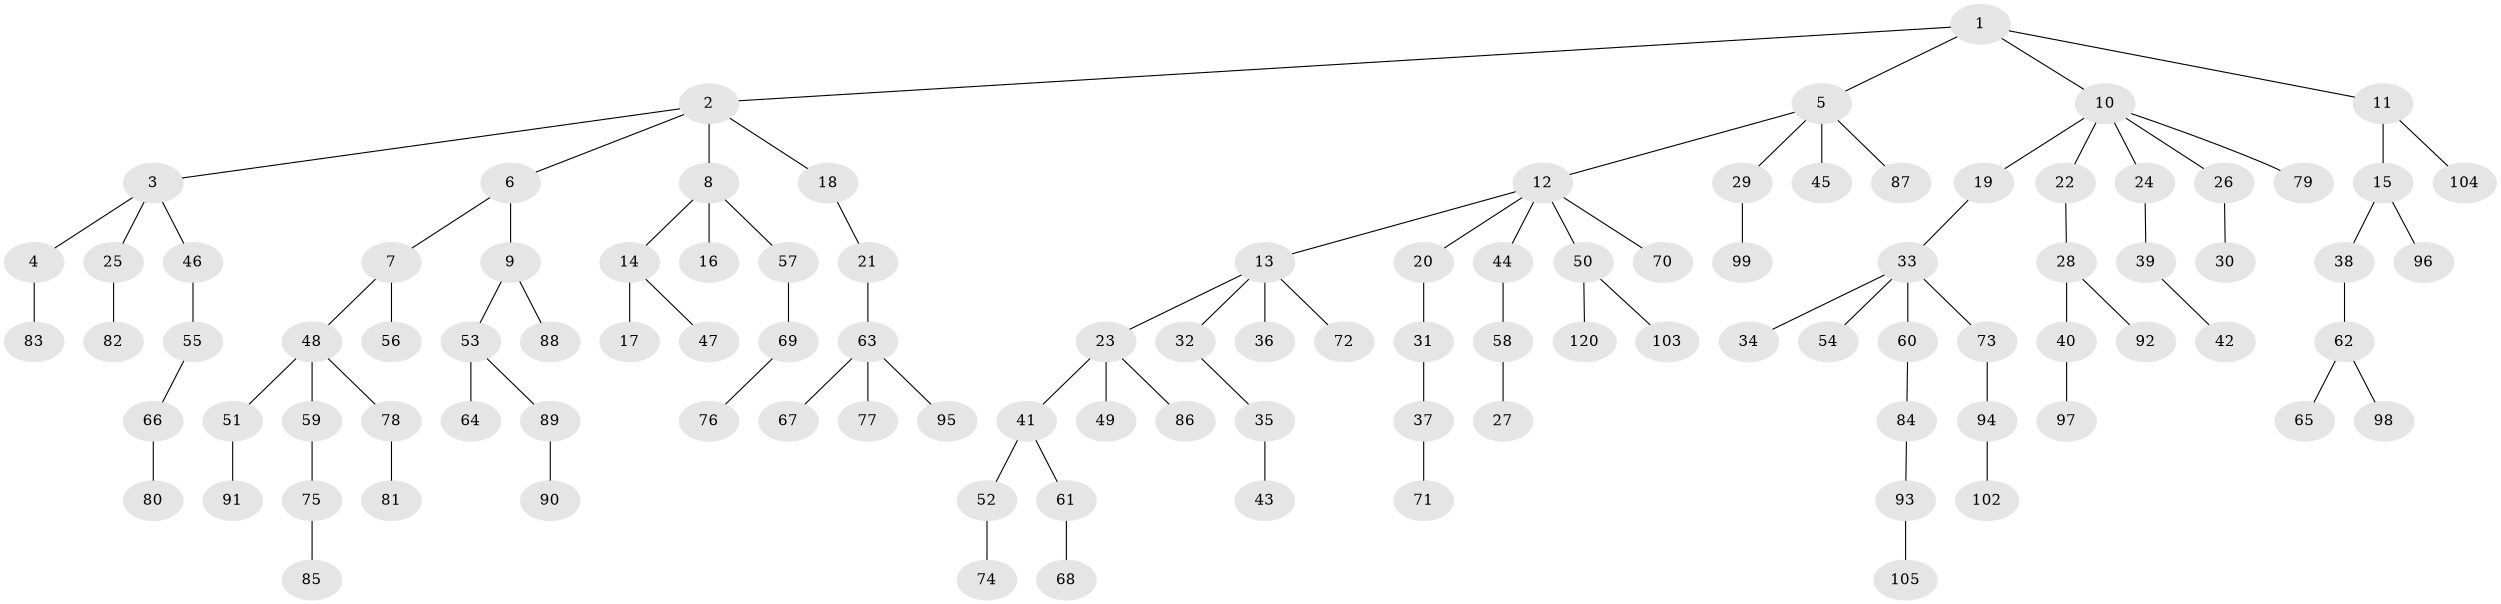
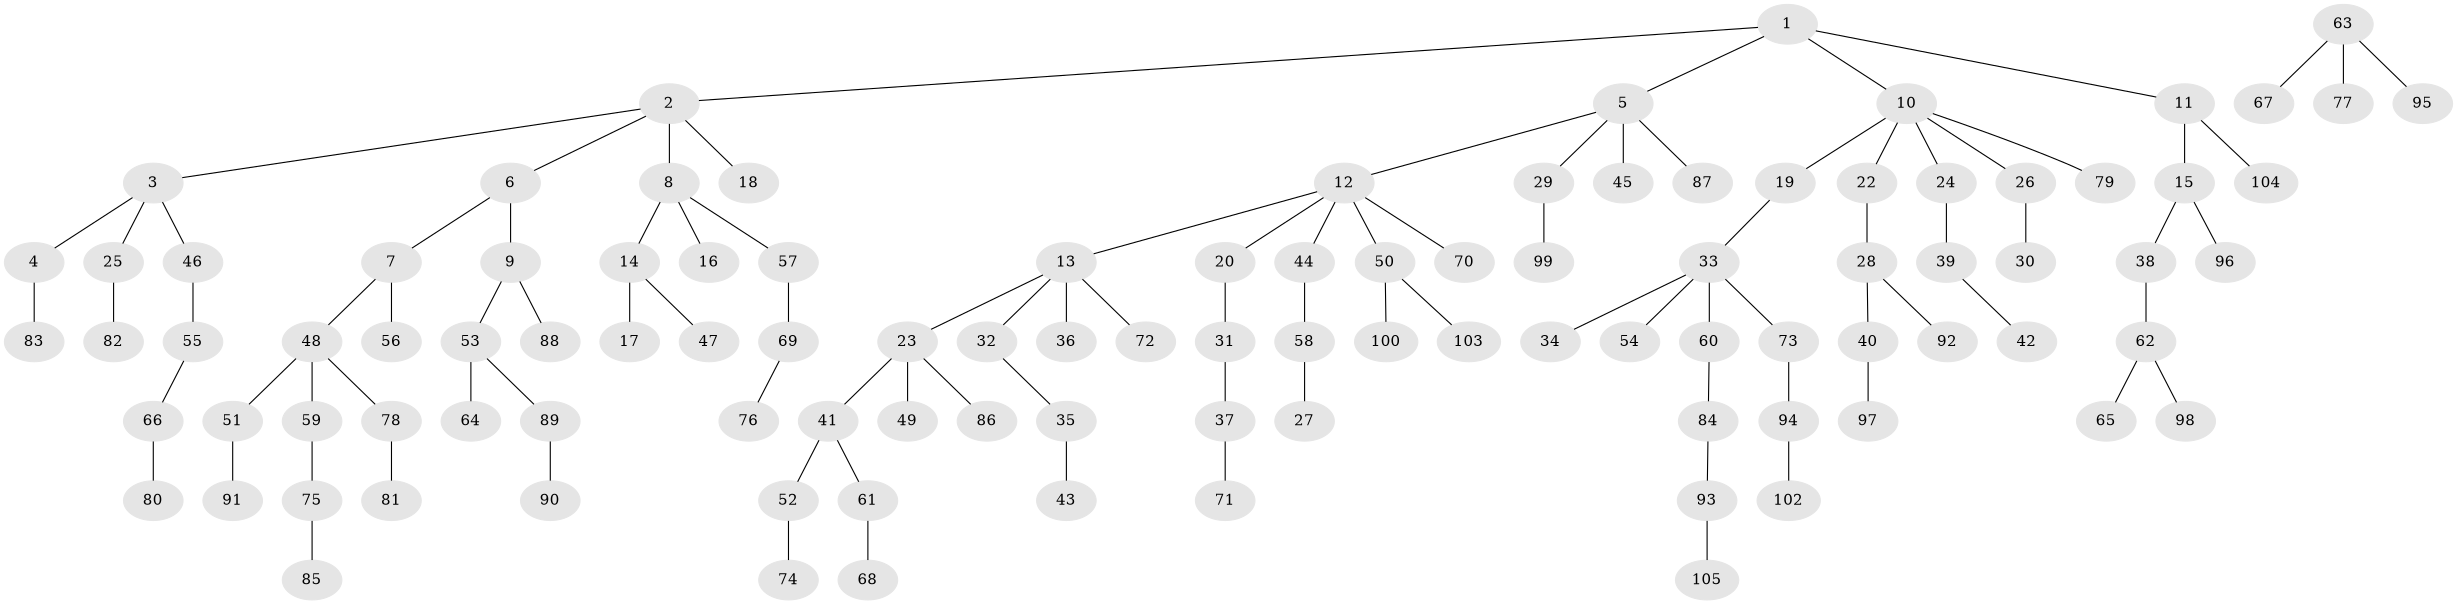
(868, 262) -> none
(1585, 342) -> (1386, 342)
